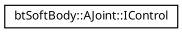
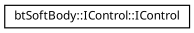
(91, 17) -> (97, 17)
